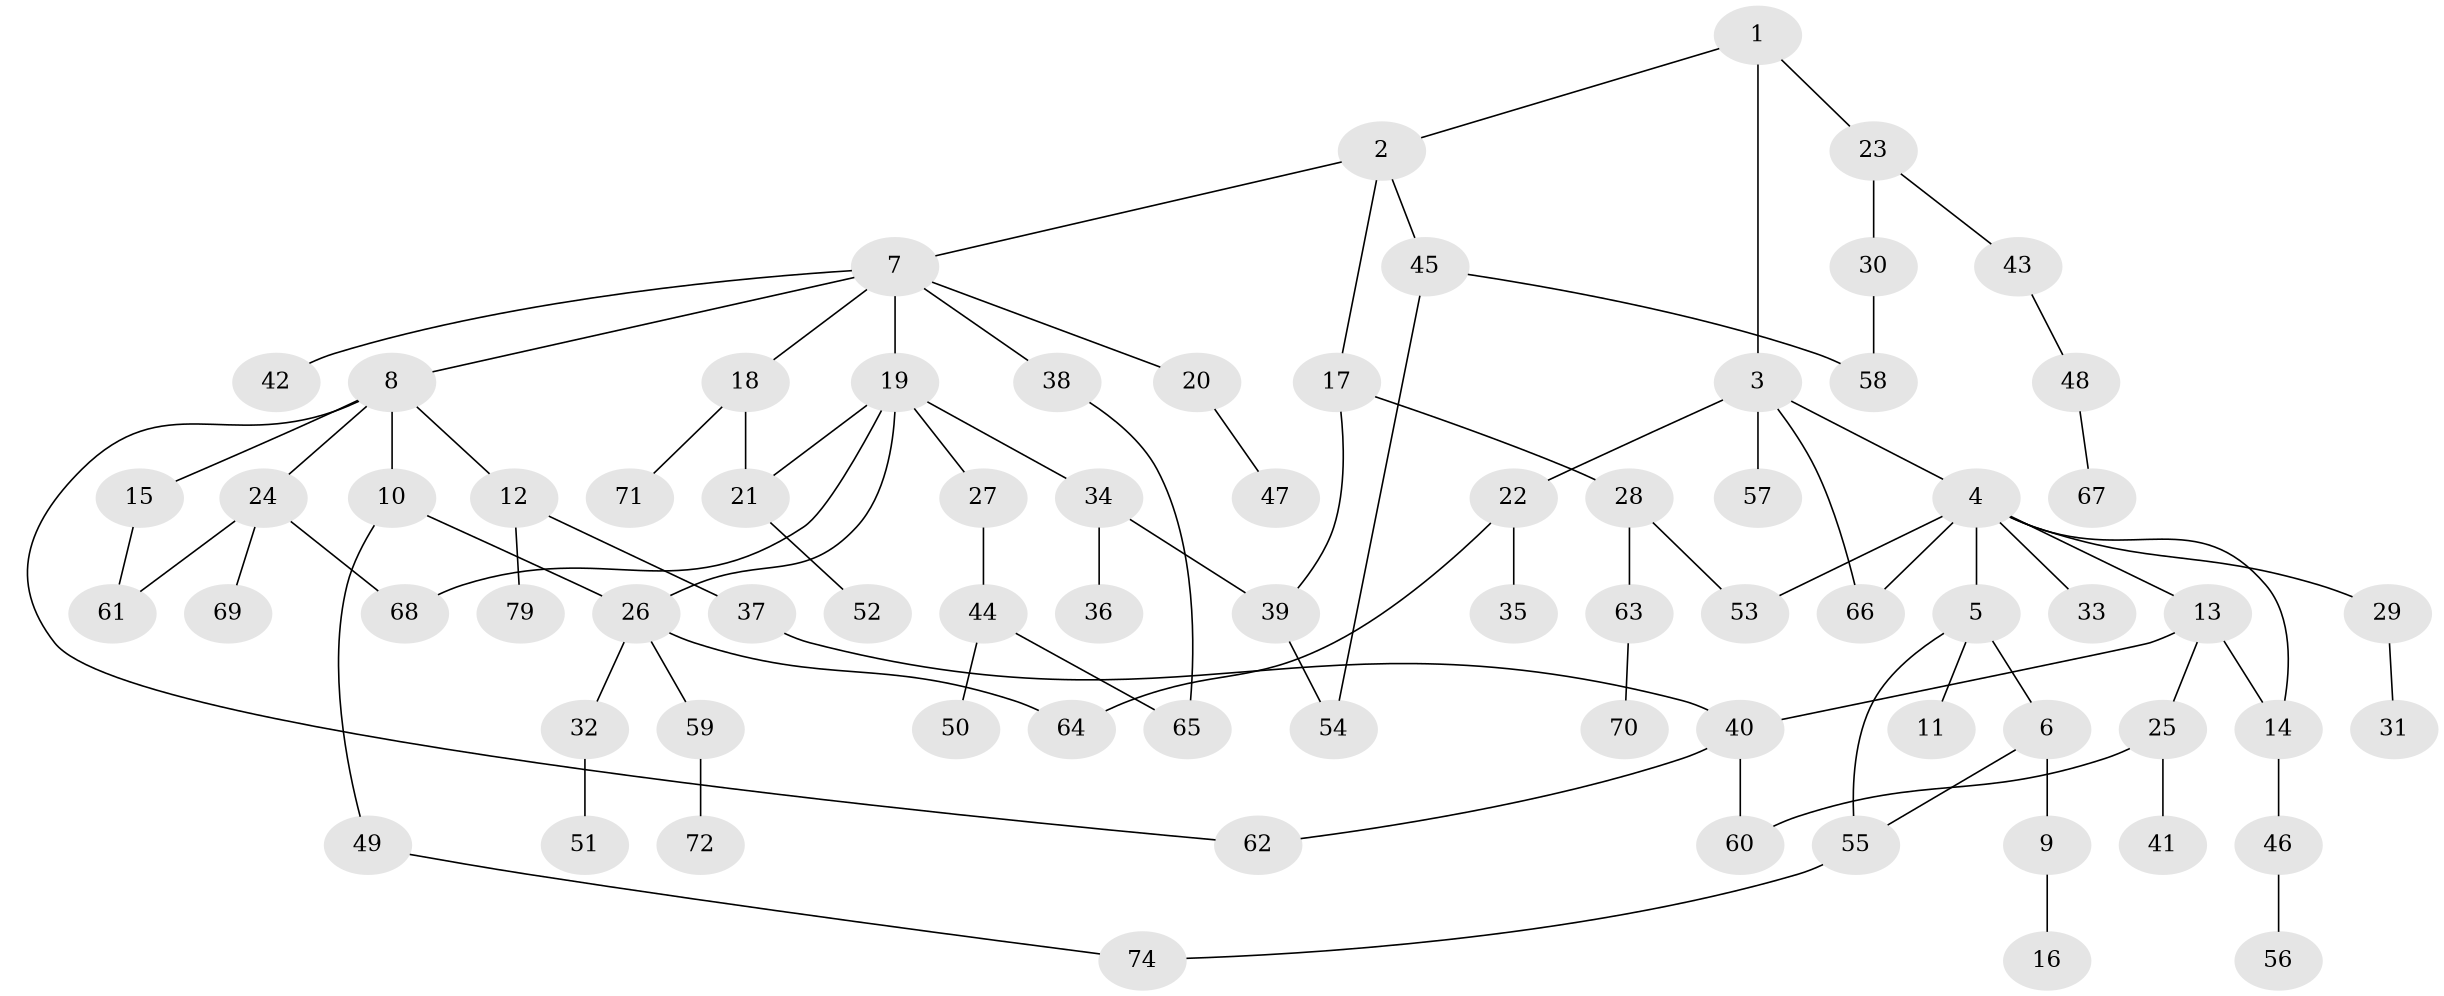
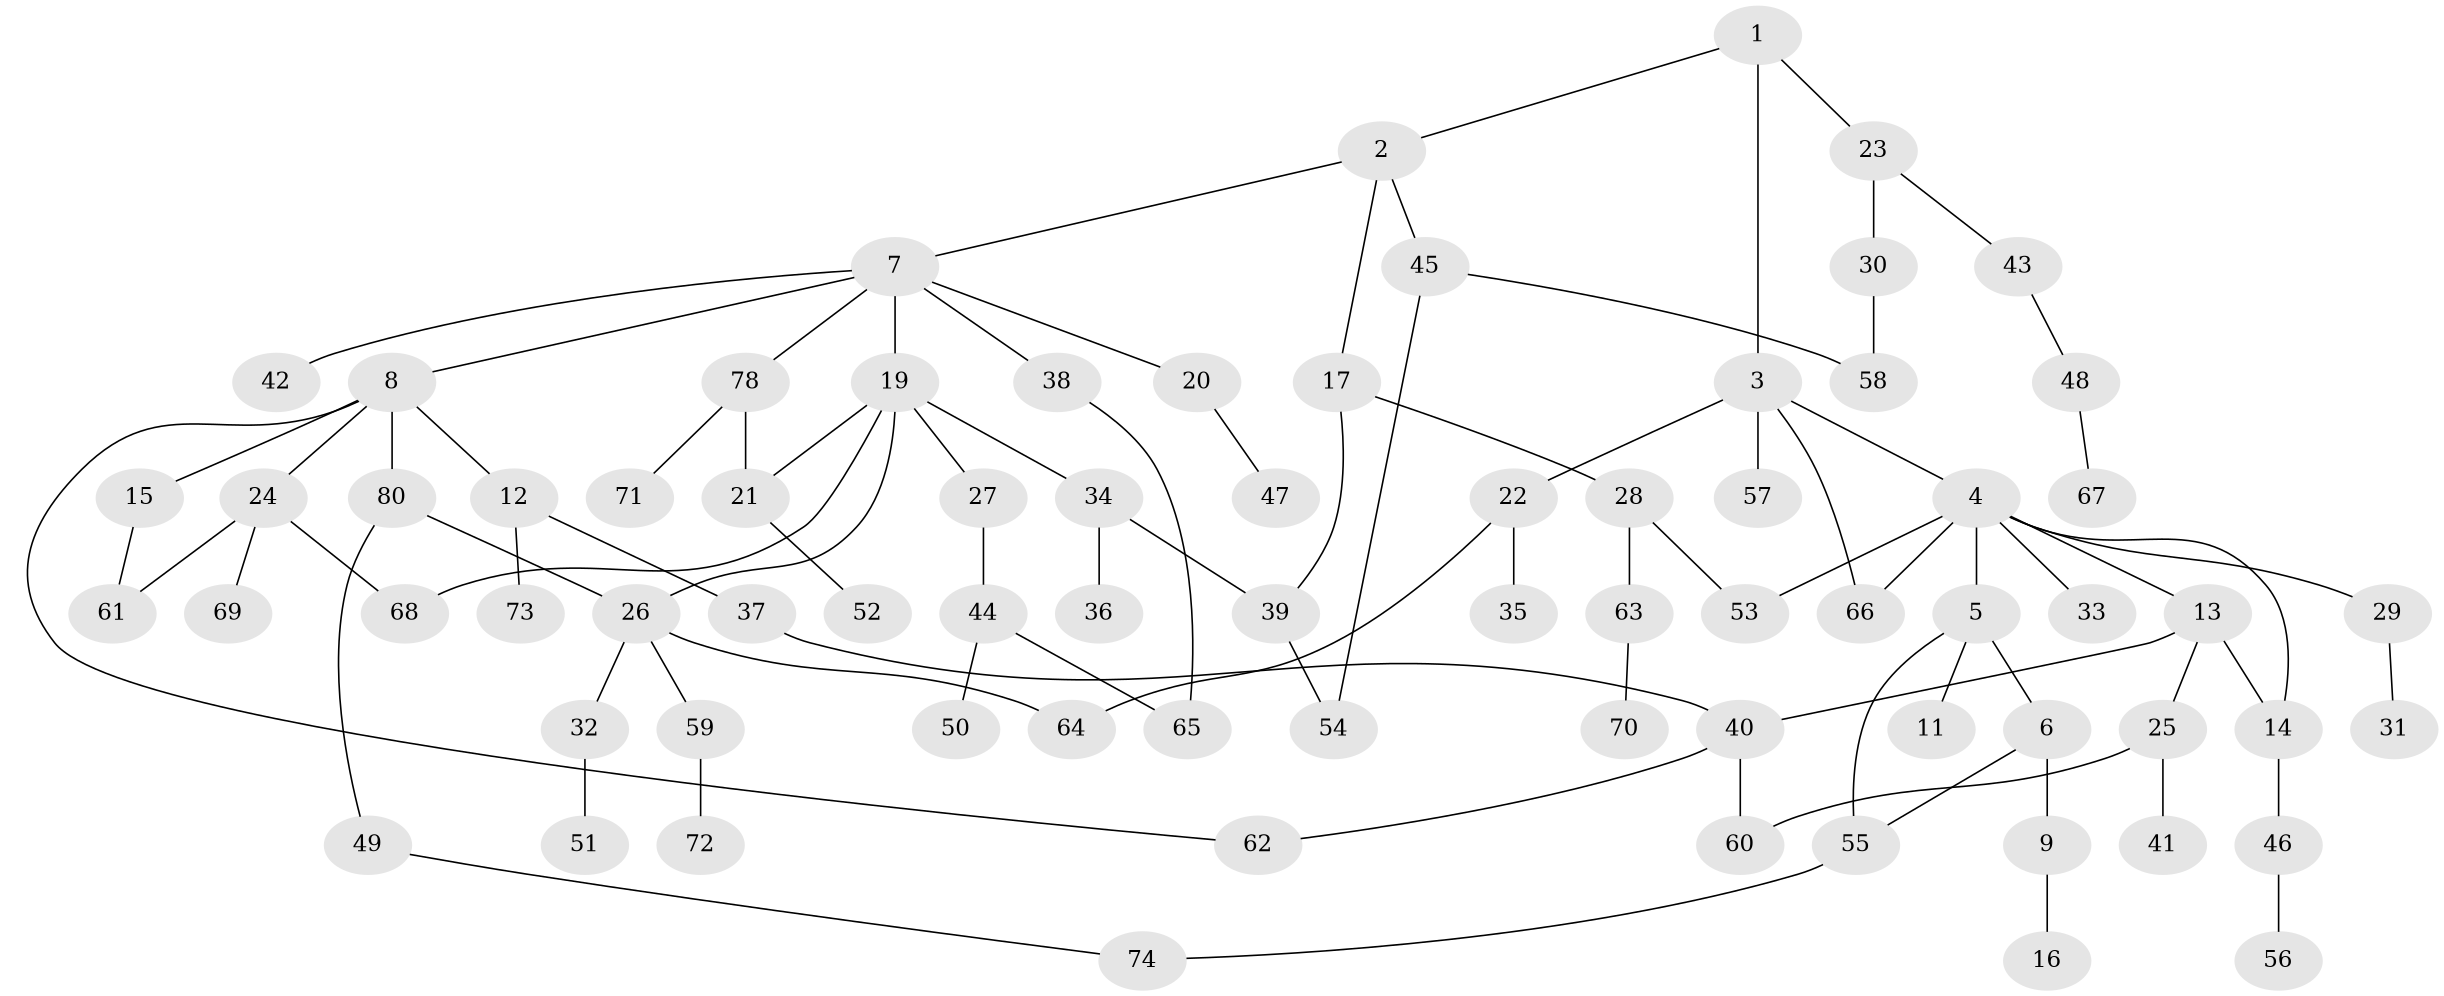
(746, 382) -> (746, 382)
(392, 498) -> (392, 498)
(521, 614) -> (521, 614)
